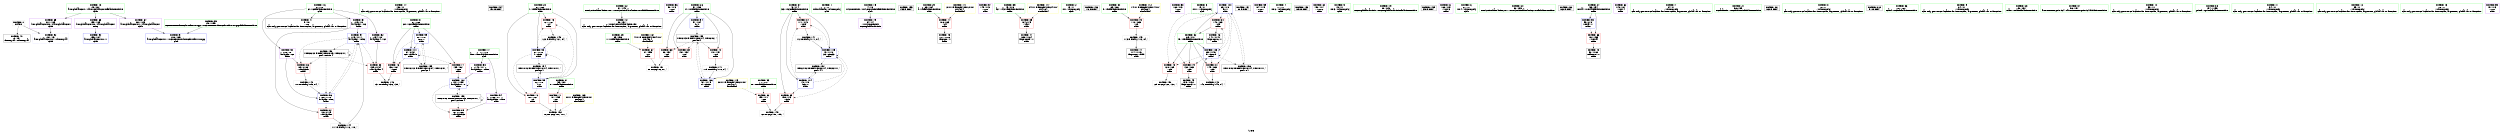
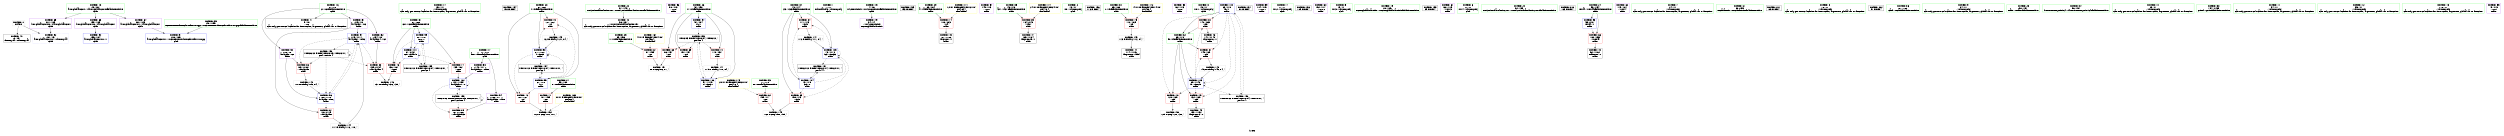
(1205, 23) -> (1199, 17)
(96, 26) -> (96, 26)
(648, 37) -> (650, 37)
